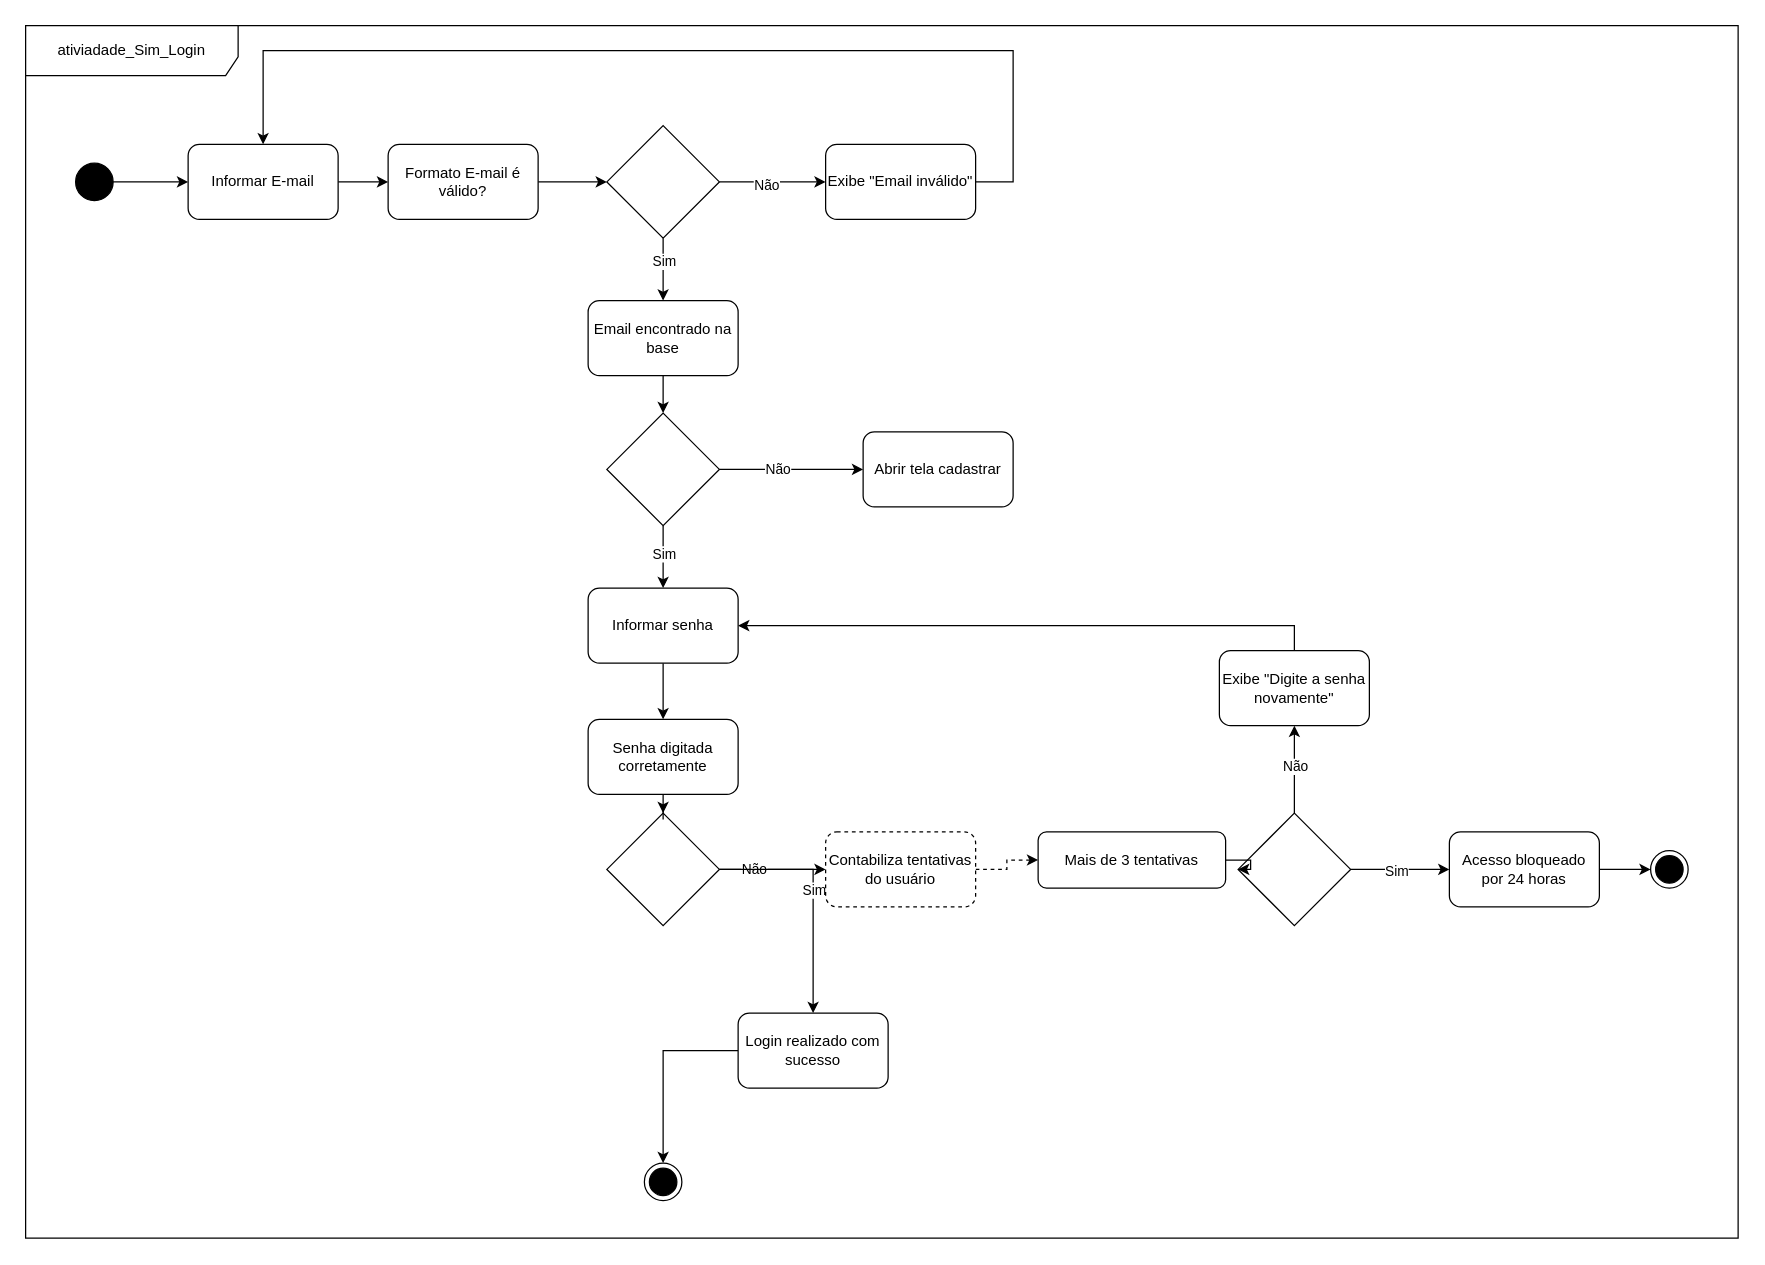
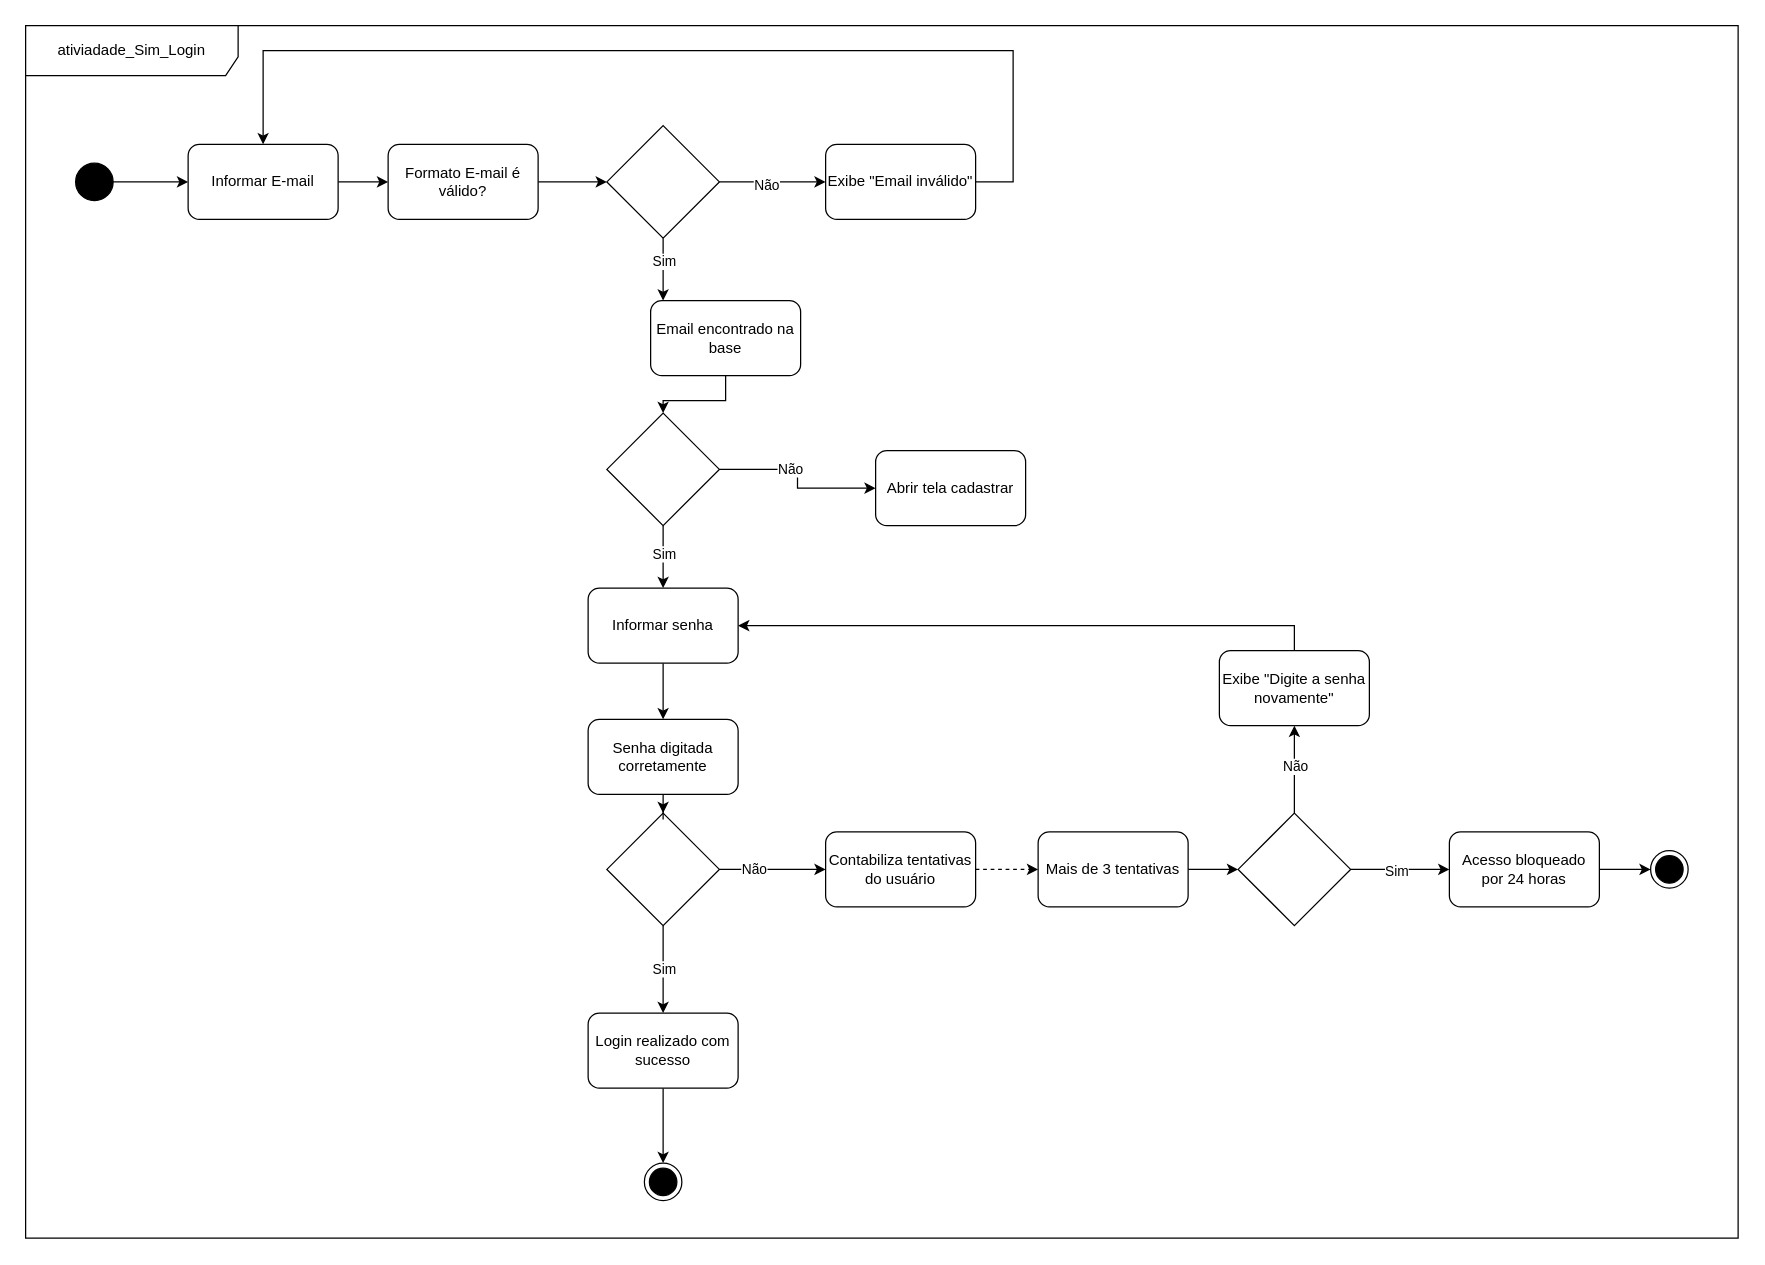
(663, 338) -> (726, 338)
(938, 469) -> (951, 488)
(1132, 860) -> (1113, 869)
(901, 869) -> (901, 869)
(813, 1051) -> (663, 1051)
